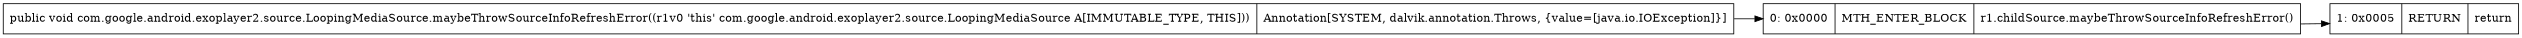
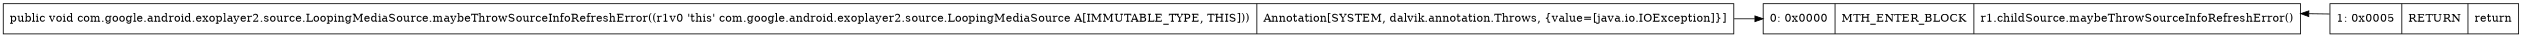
(2311, 24) -> (2319, 14)
